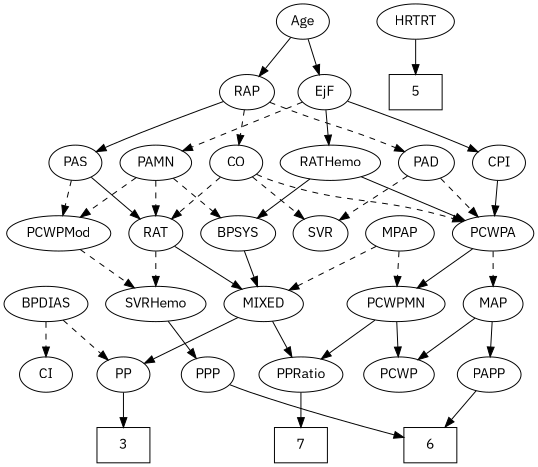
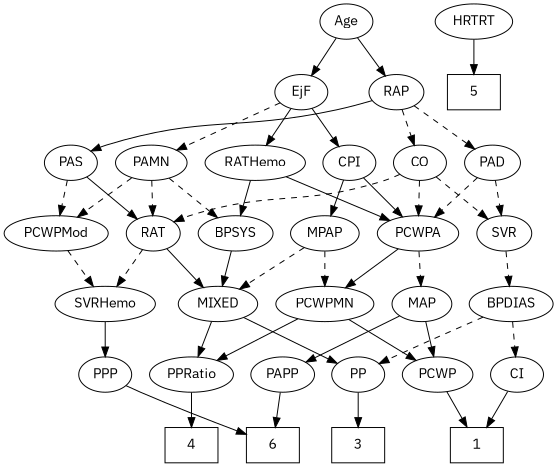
none -> (339, 193)
none -> (507, 264)
(301, 445) -> (192, 445)
none -> (477, 445)
